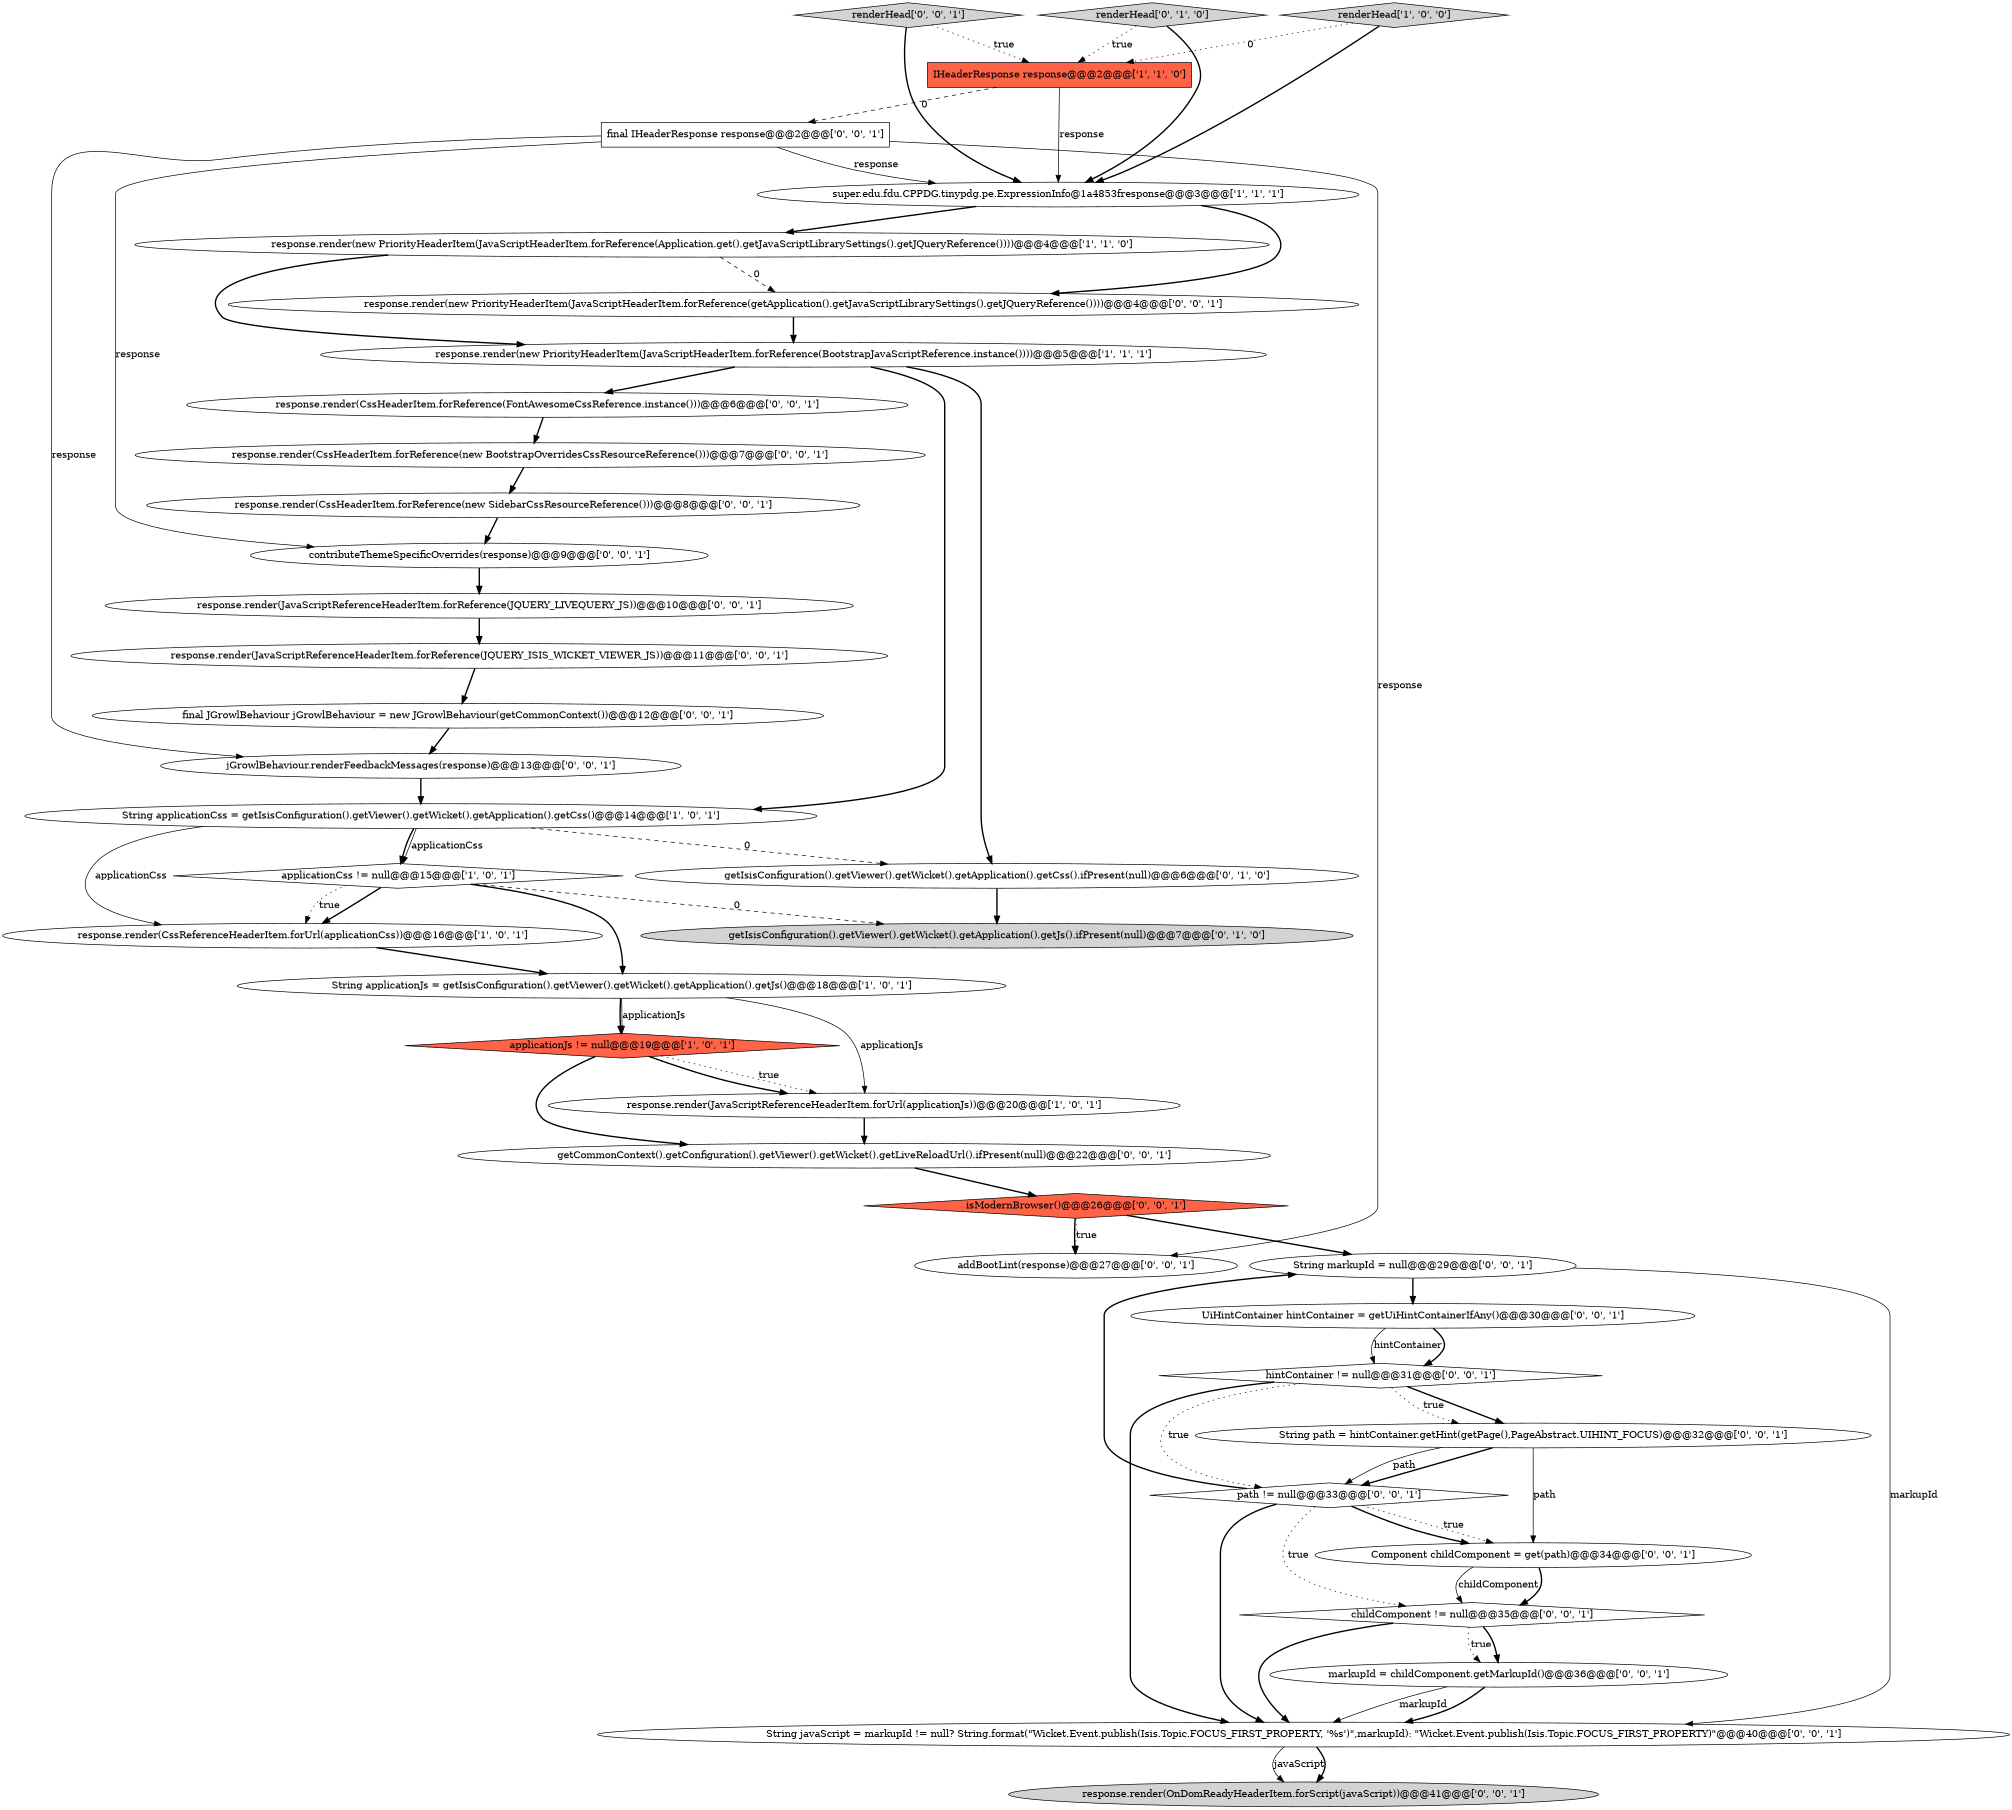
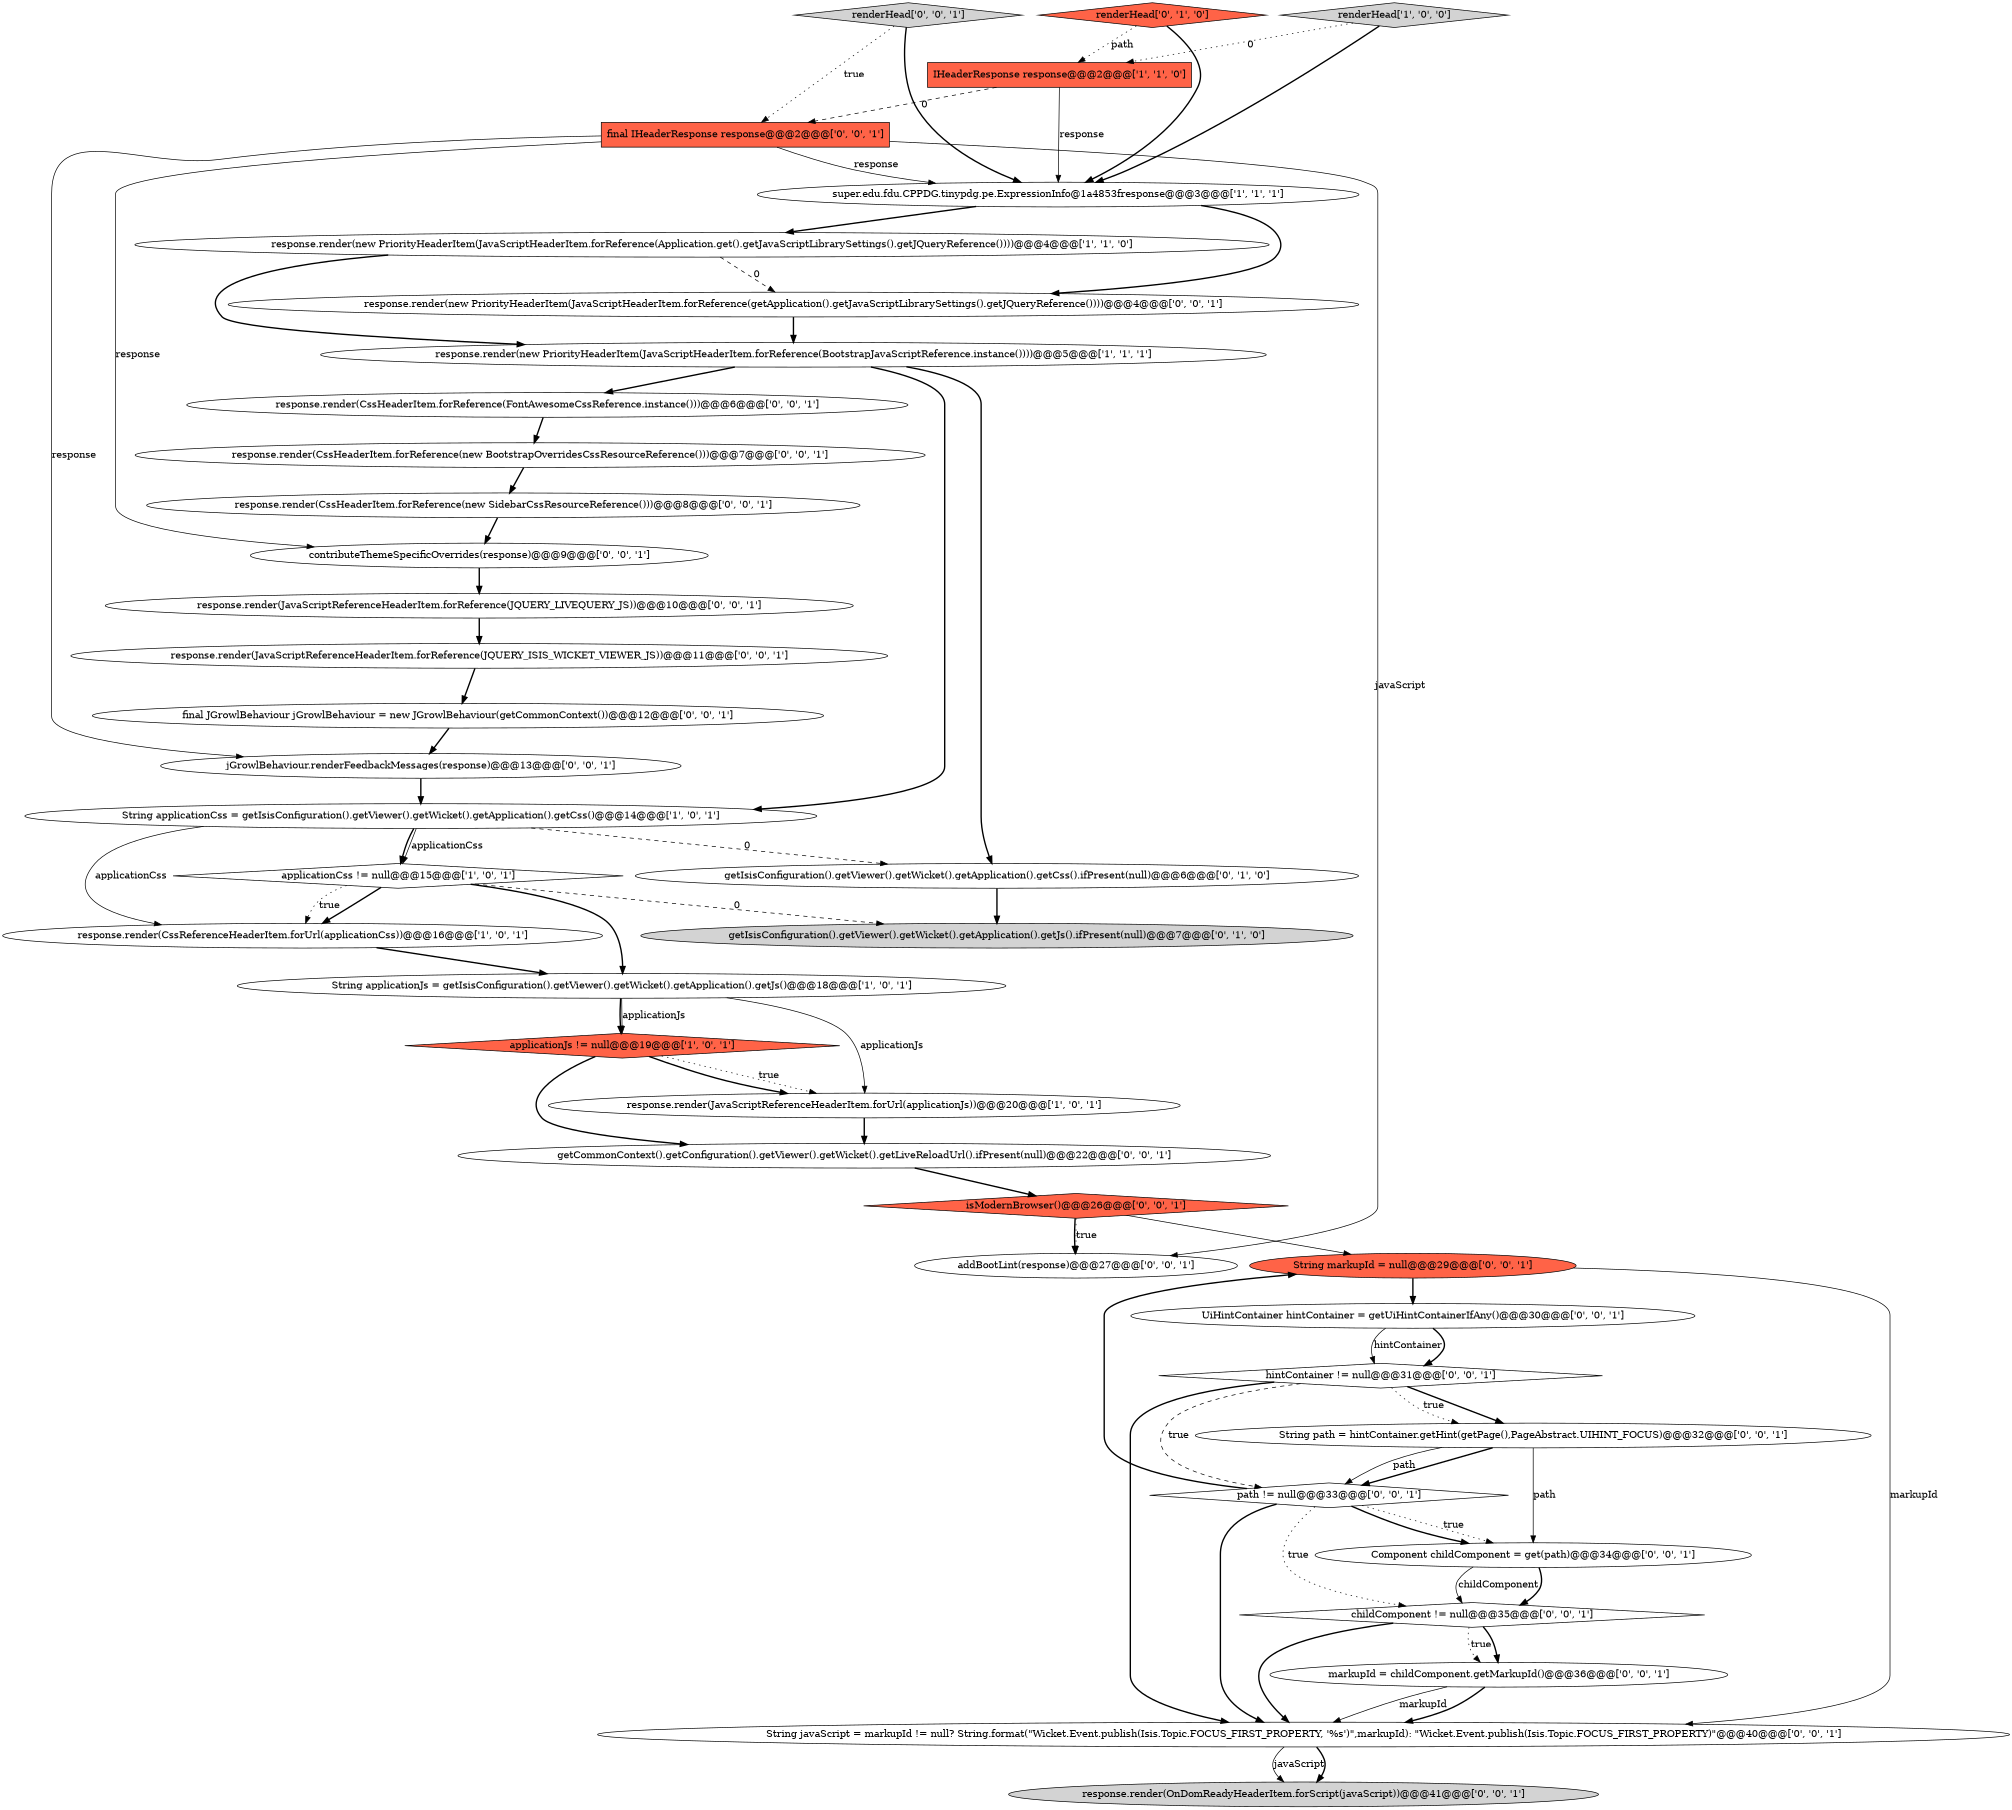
(1152, 15) -> (1152, 15)
(977, 42) -> (831, 72)
(1122, 45) -> (1122, 45)
(745, 135) -> (745, 135)
(1400, 686) -> (1400, 686)
(1235, 1234) -> (1235, 1234)
(1413, 1266) -> (1413, 1266)
(1172, 1420) -> (1172, 1420)
